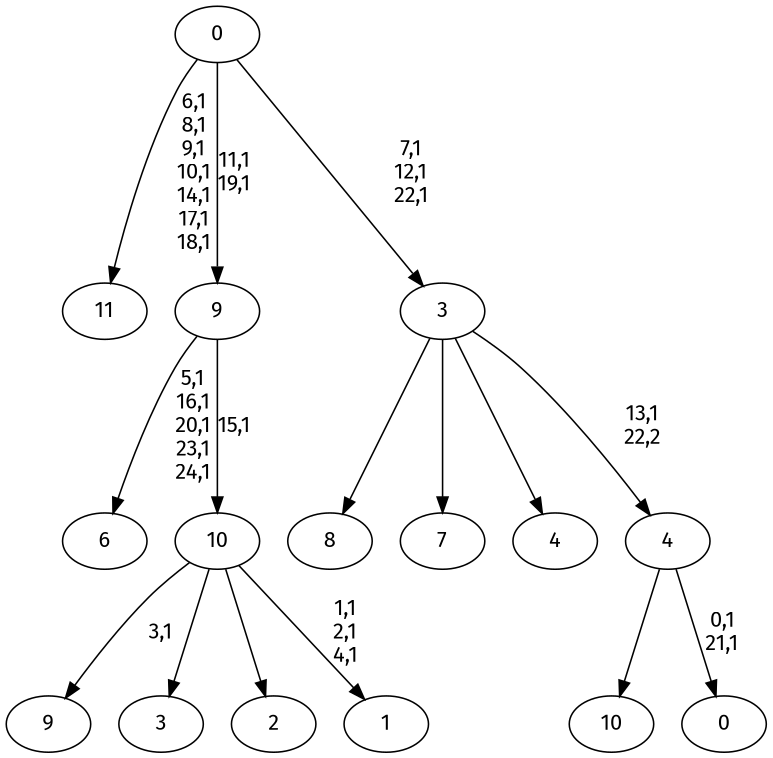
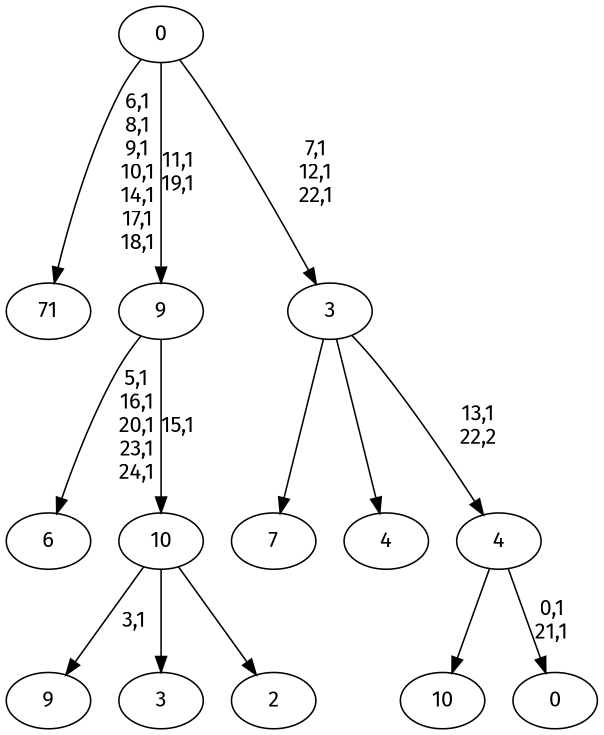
(105, 311) -> (48, 311)
(330, 541) -> none
(386, 724) -> none
